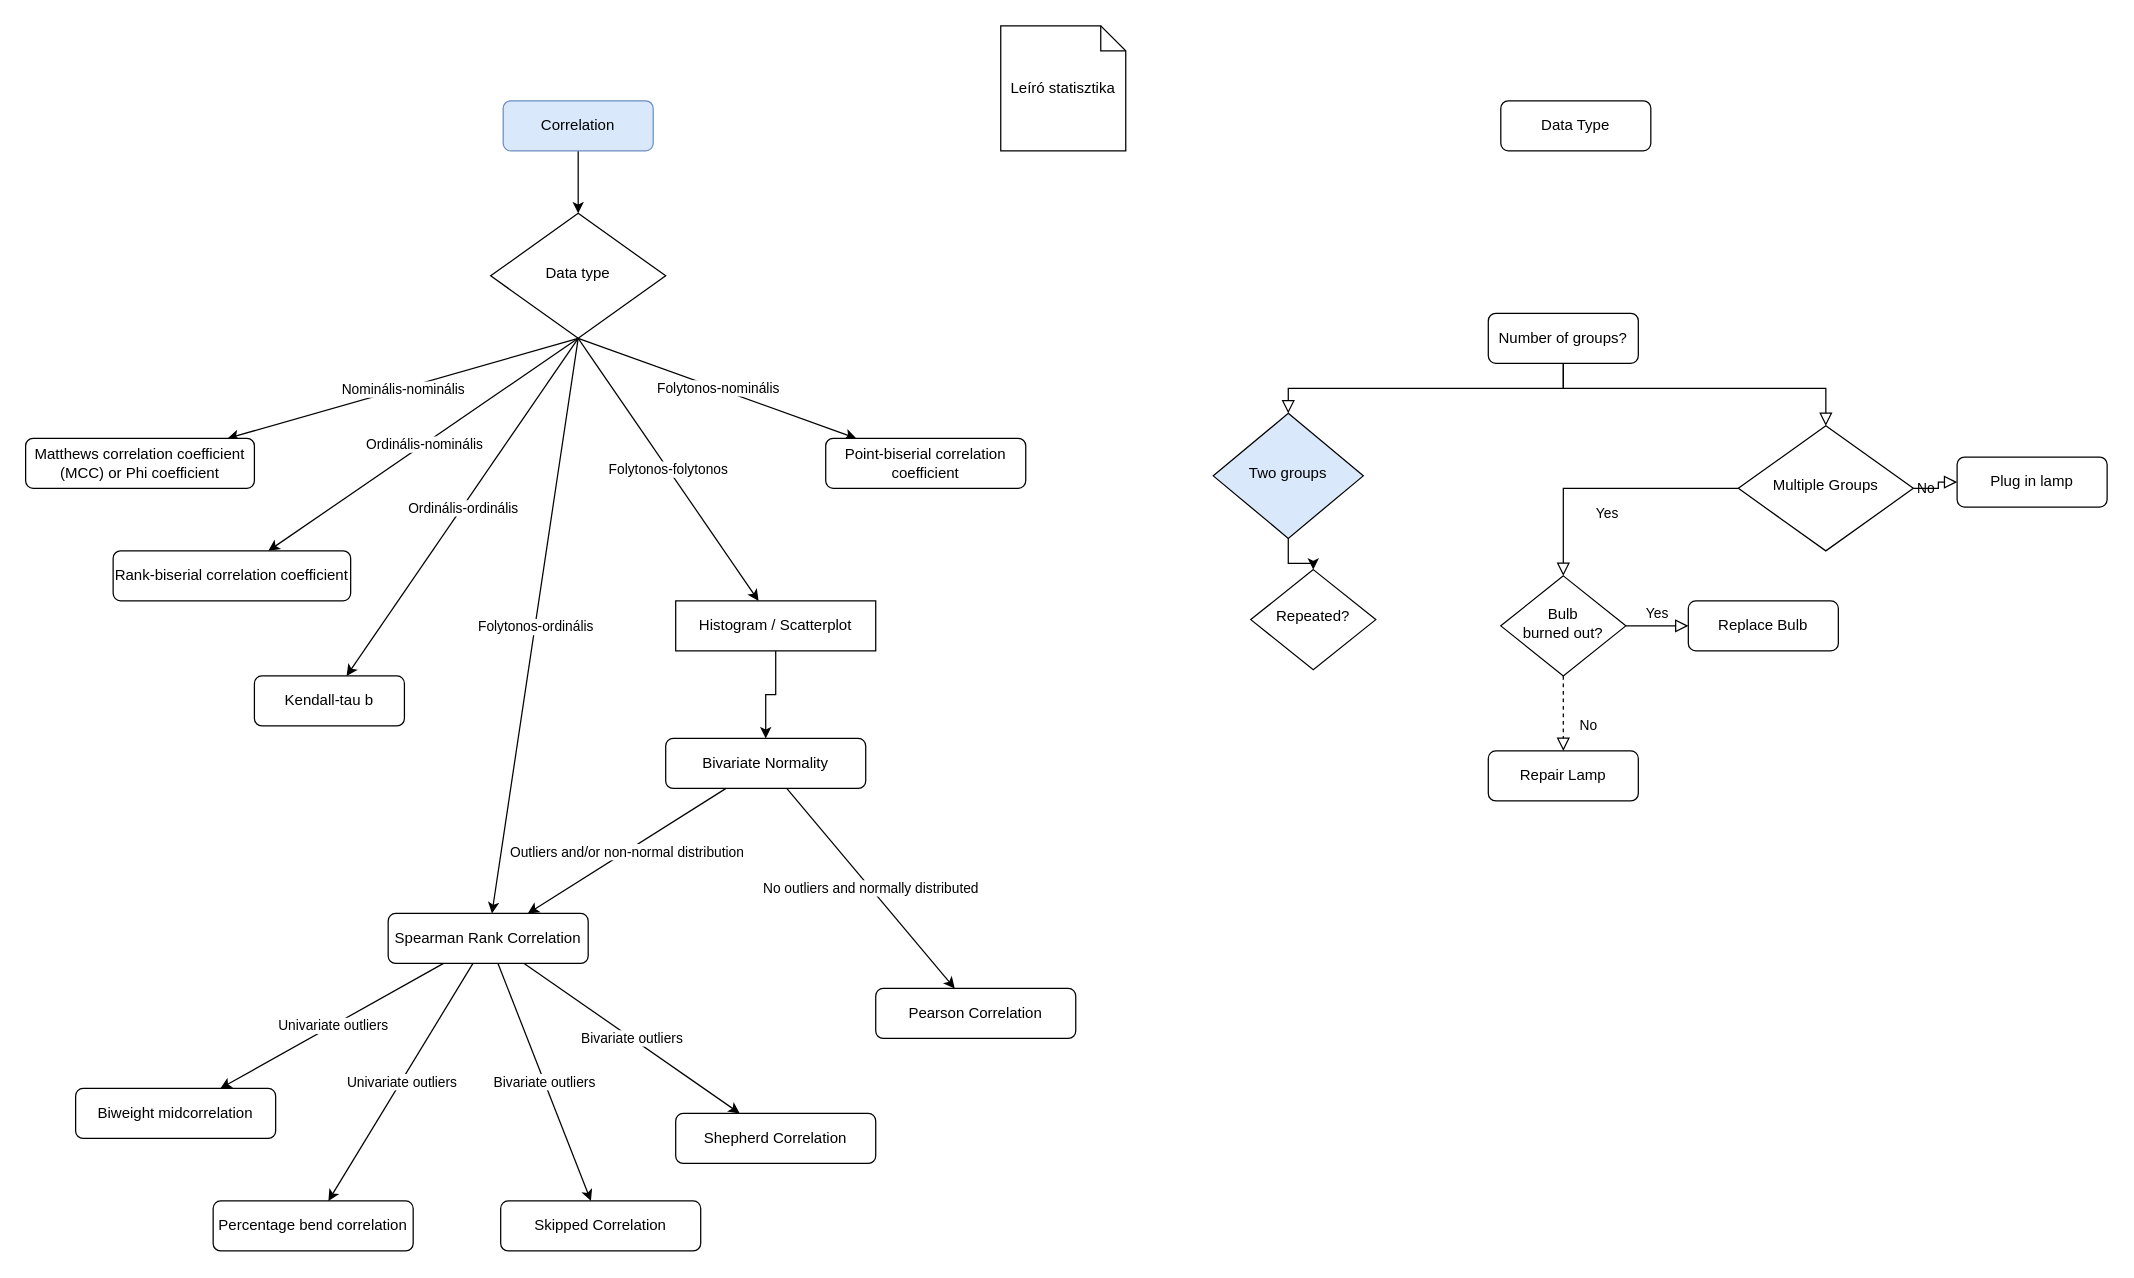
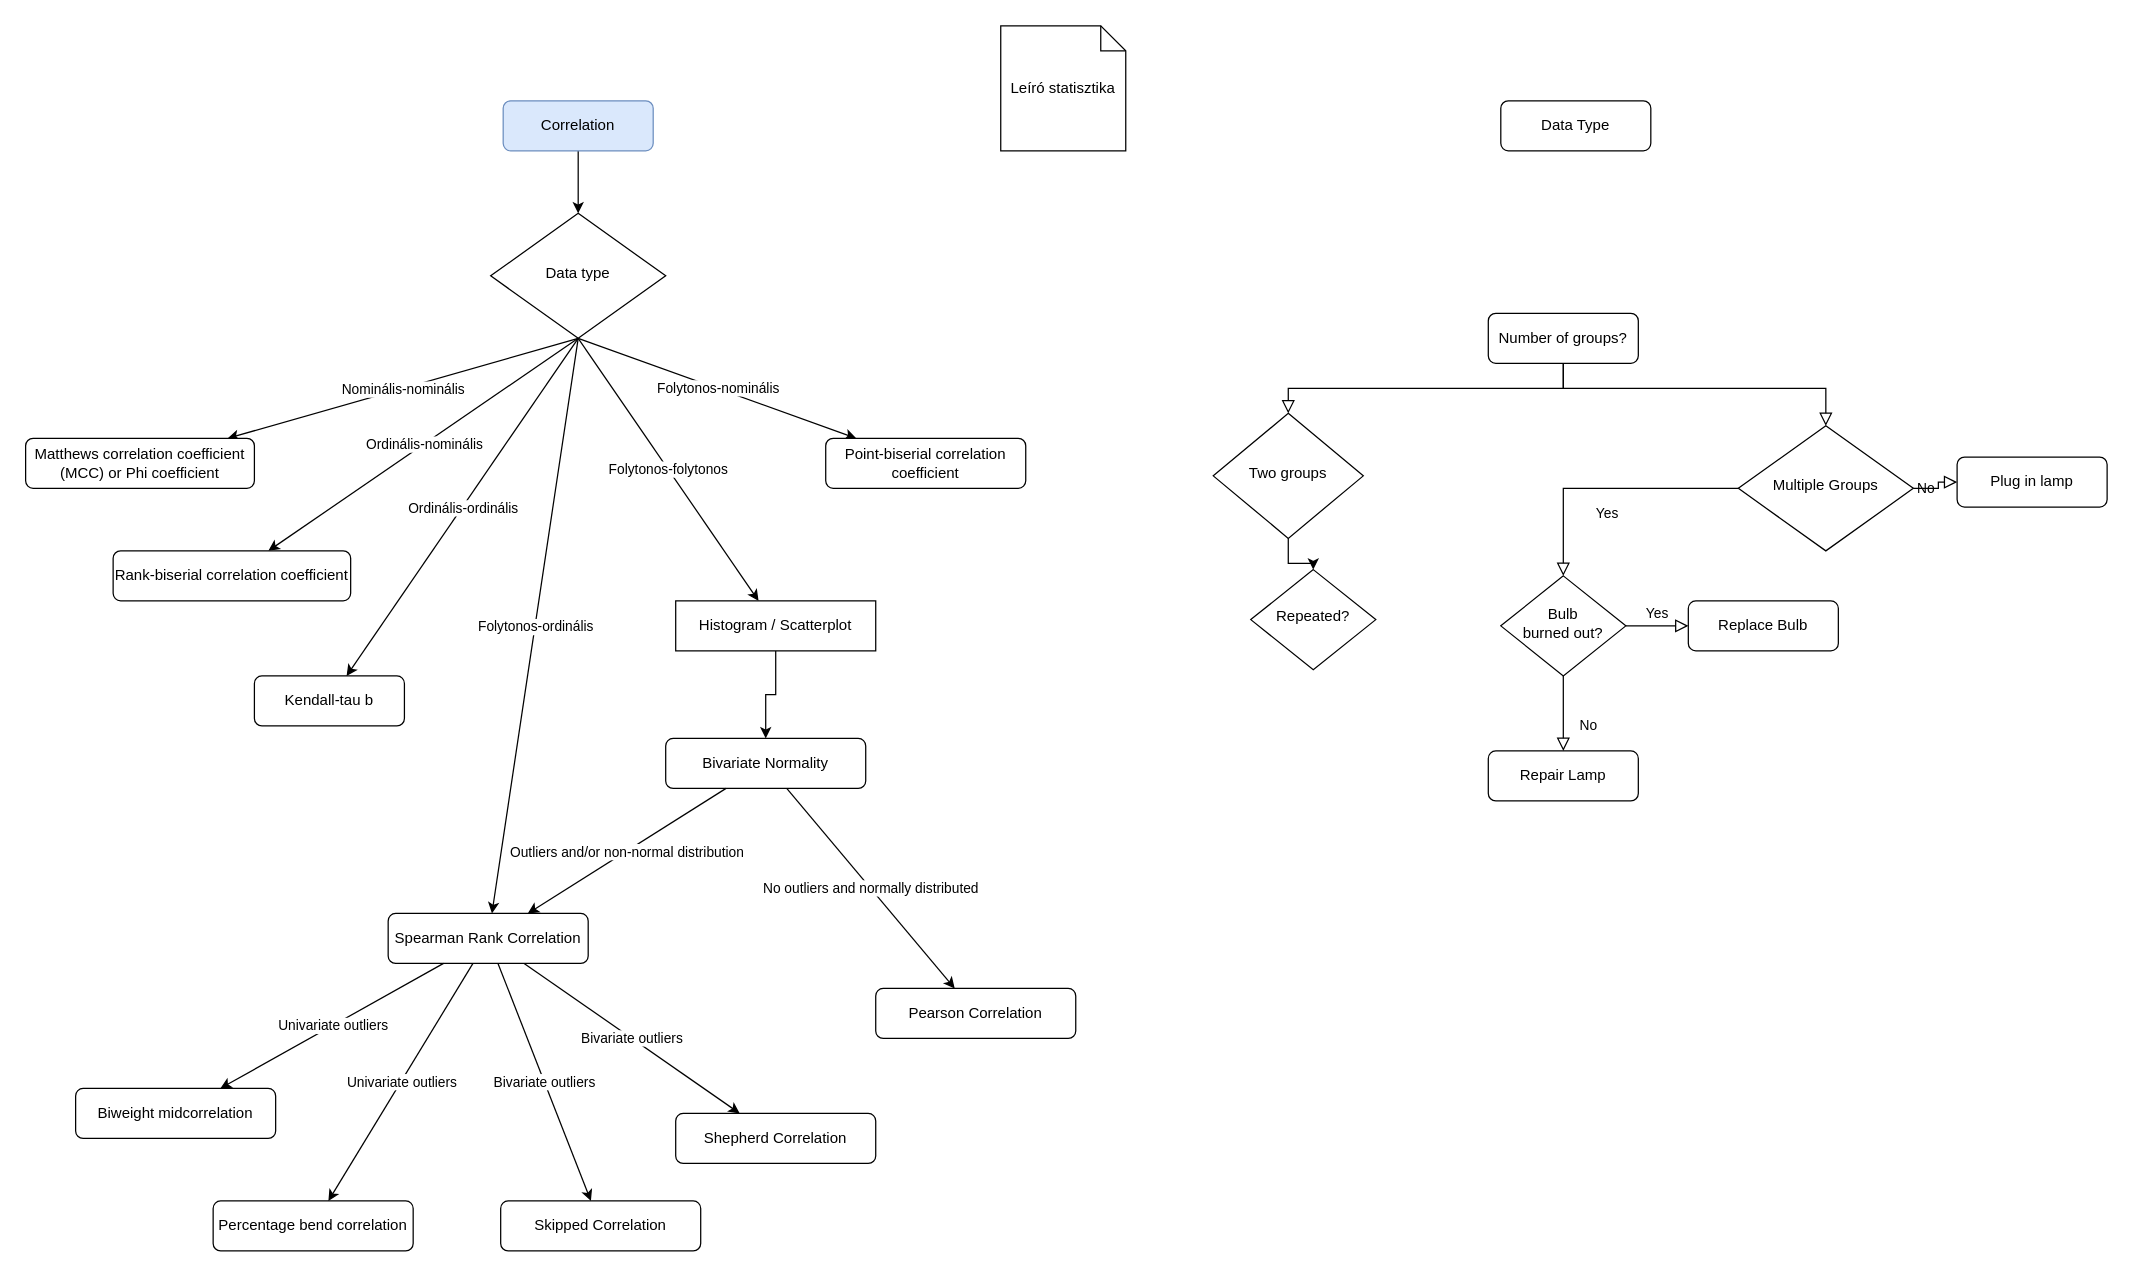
(1288, 476) -> (1288, 476)
(1563, 707) -> (1563, 707)
